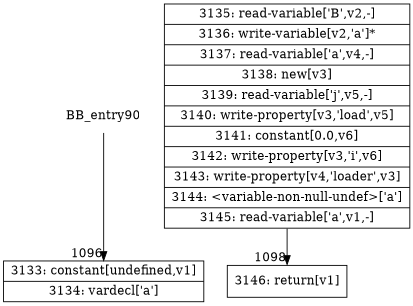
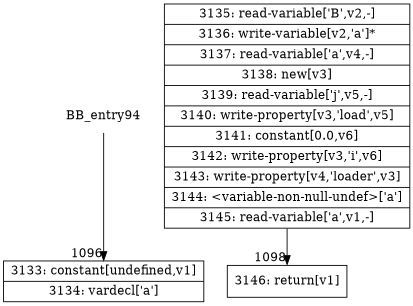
(104, 116) -> (104, 116)
